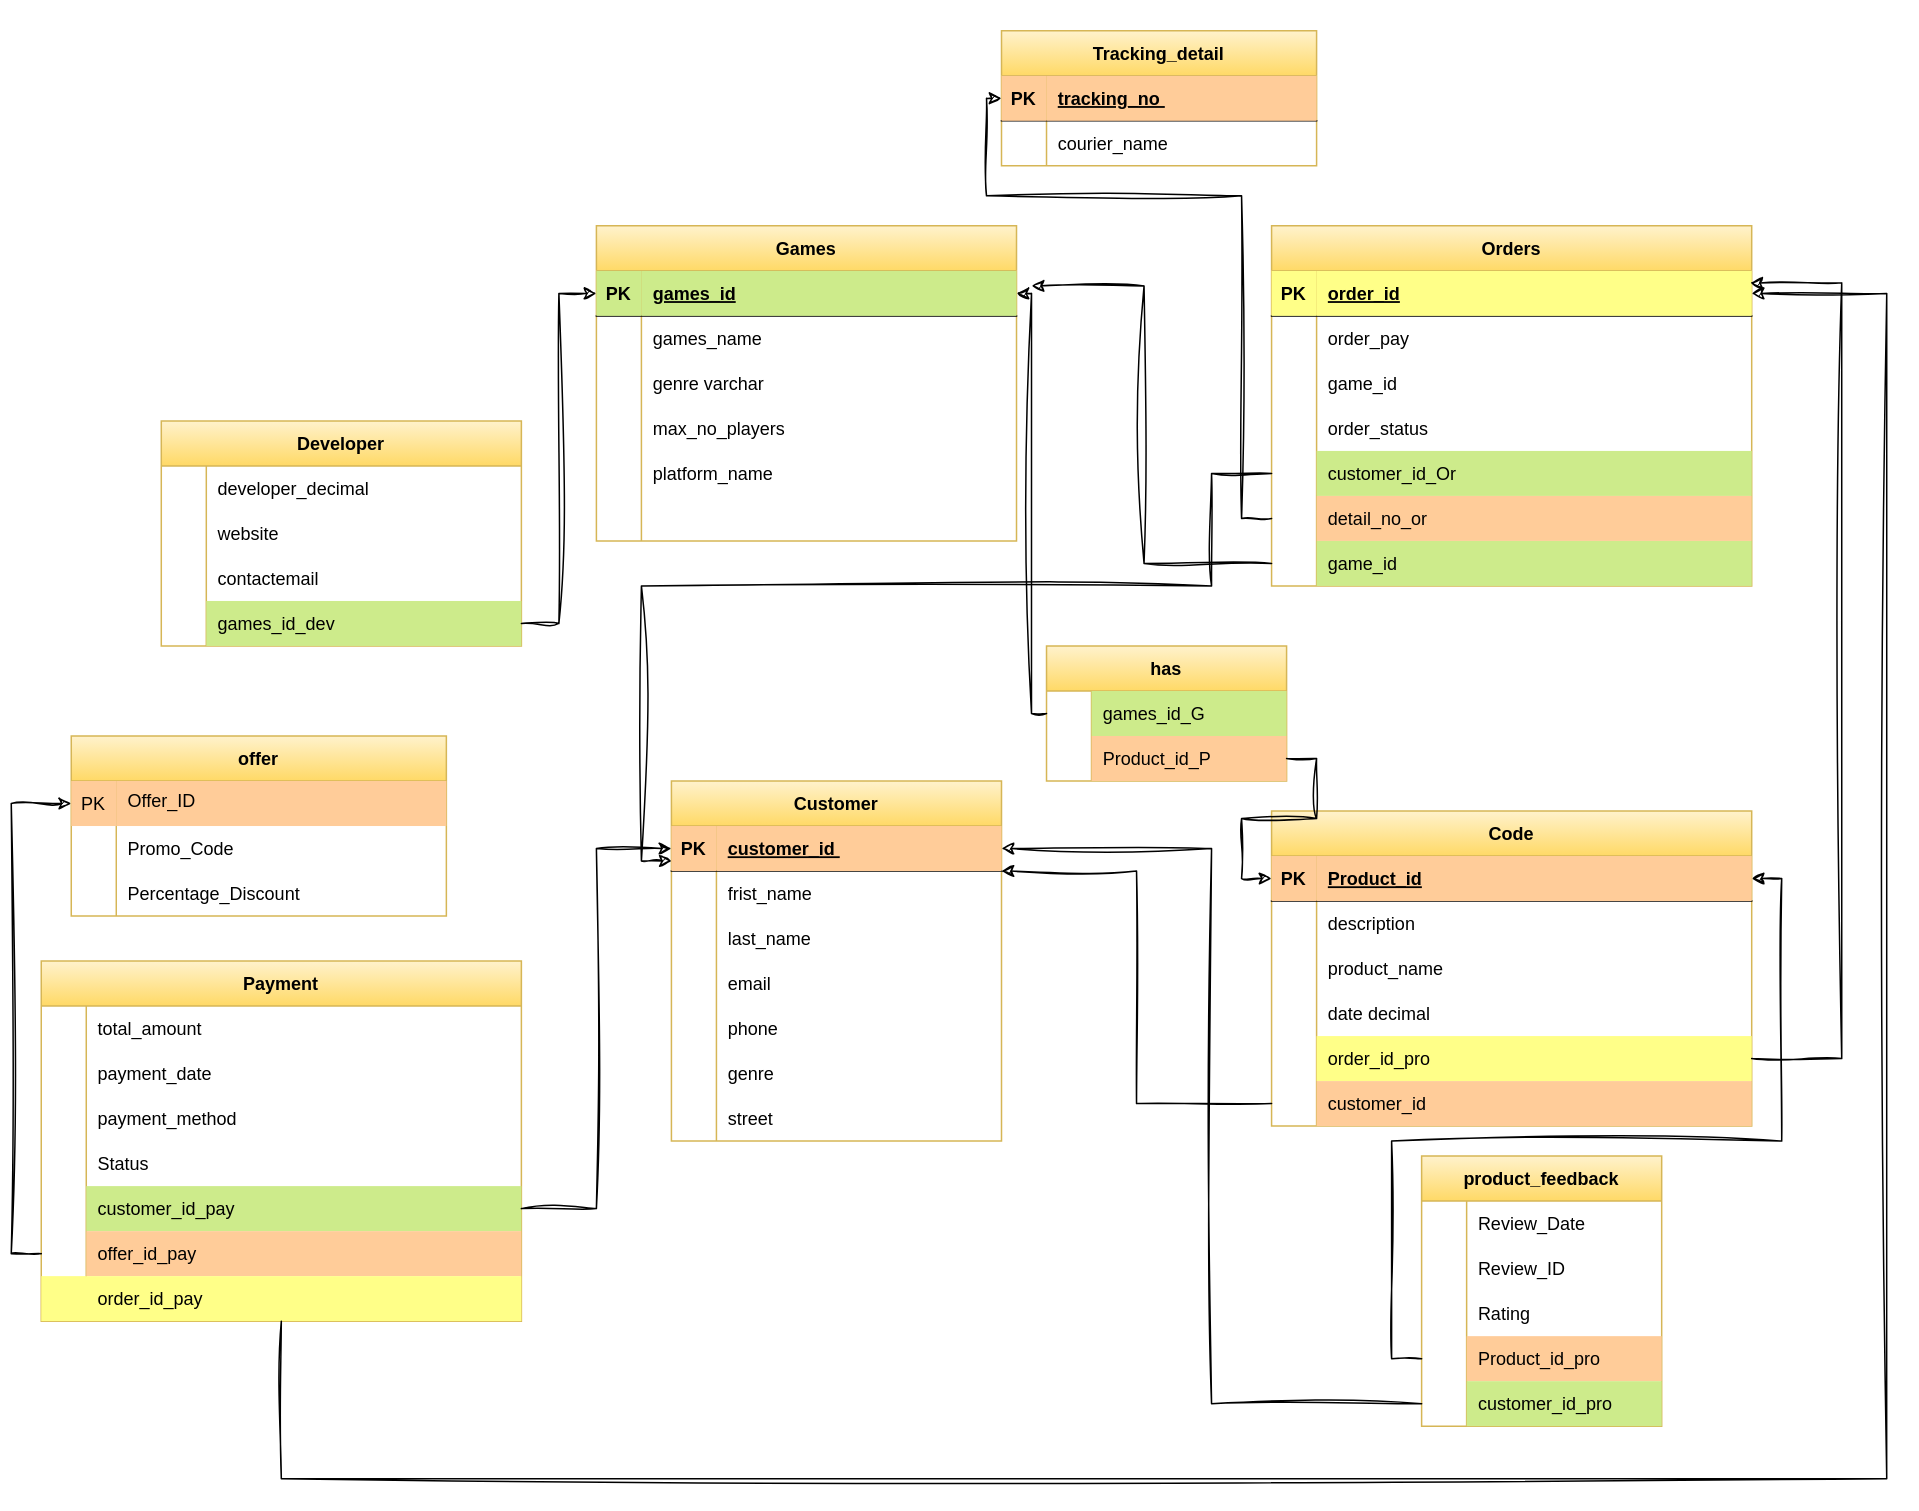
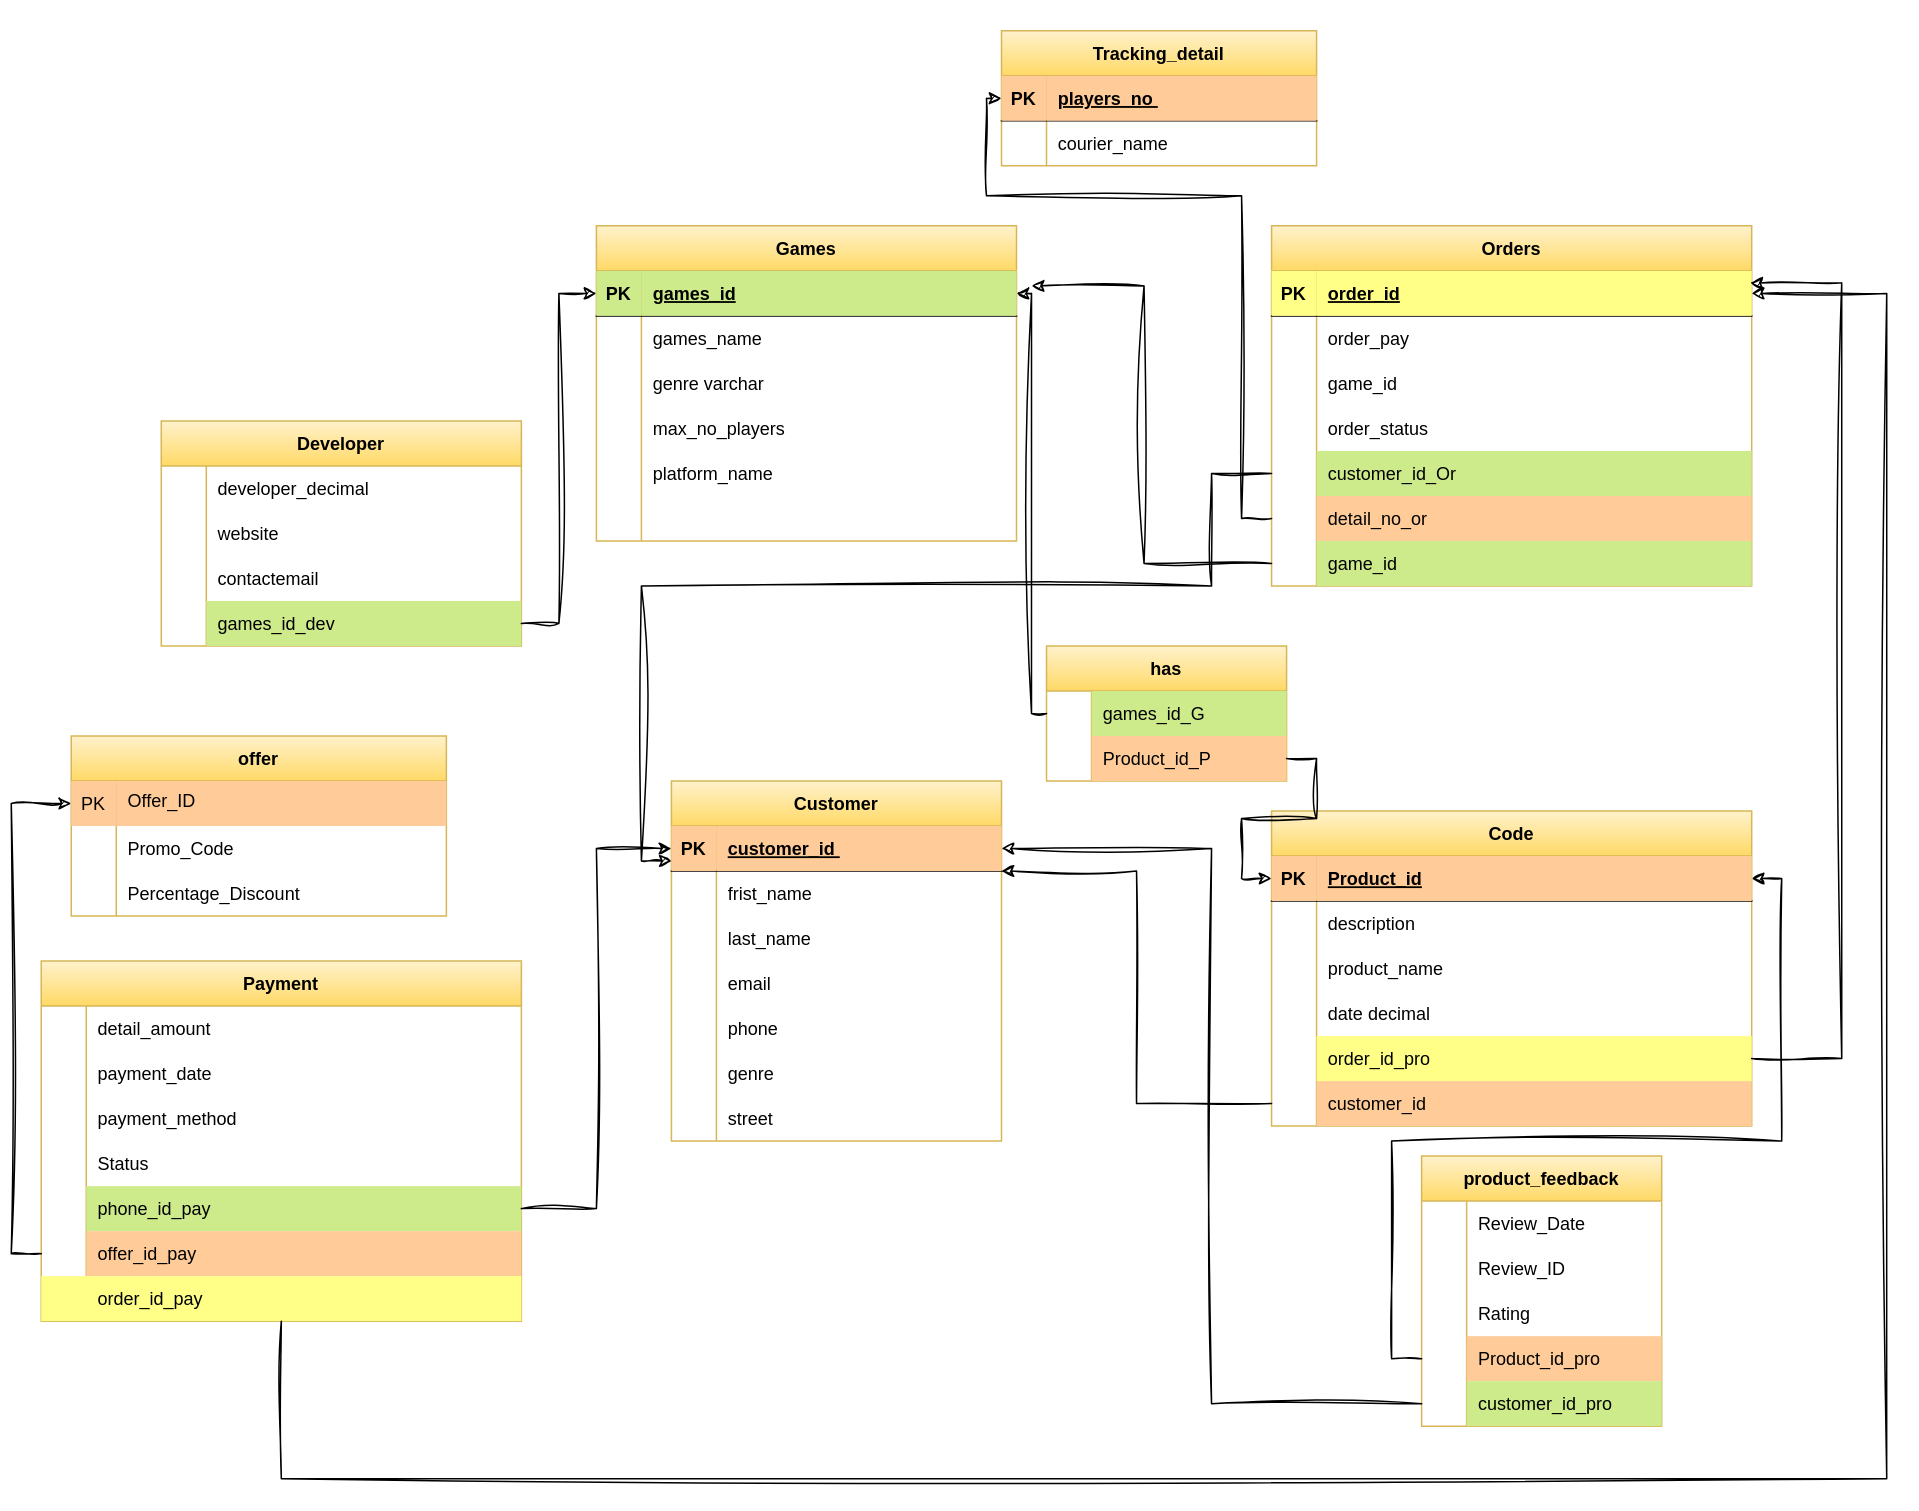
(1111, 99) -> (1106, 99)
(156, 1029) -> (158, 1029)
(171, 1209) -> (156, 1209)
